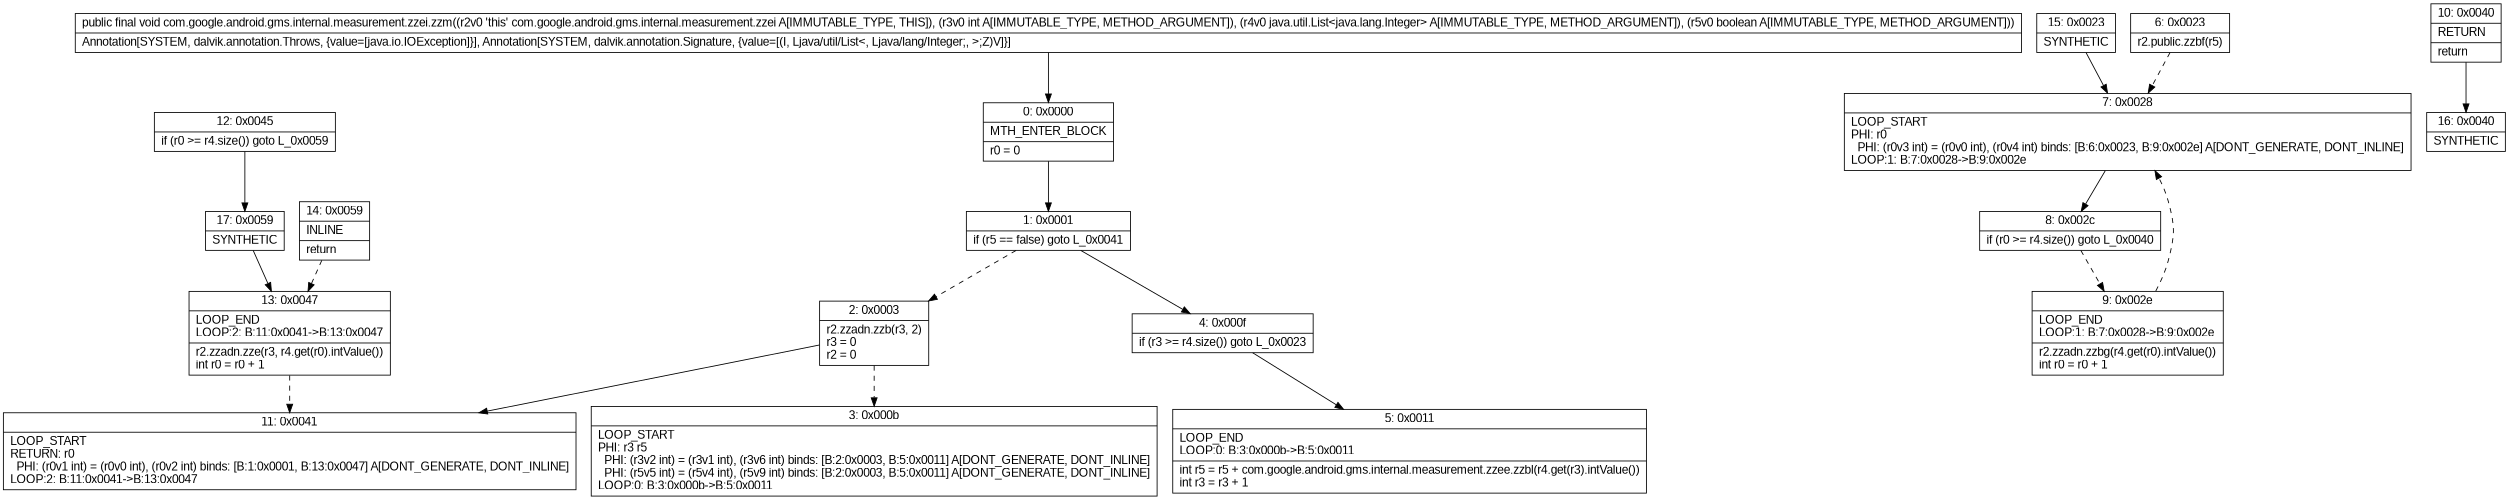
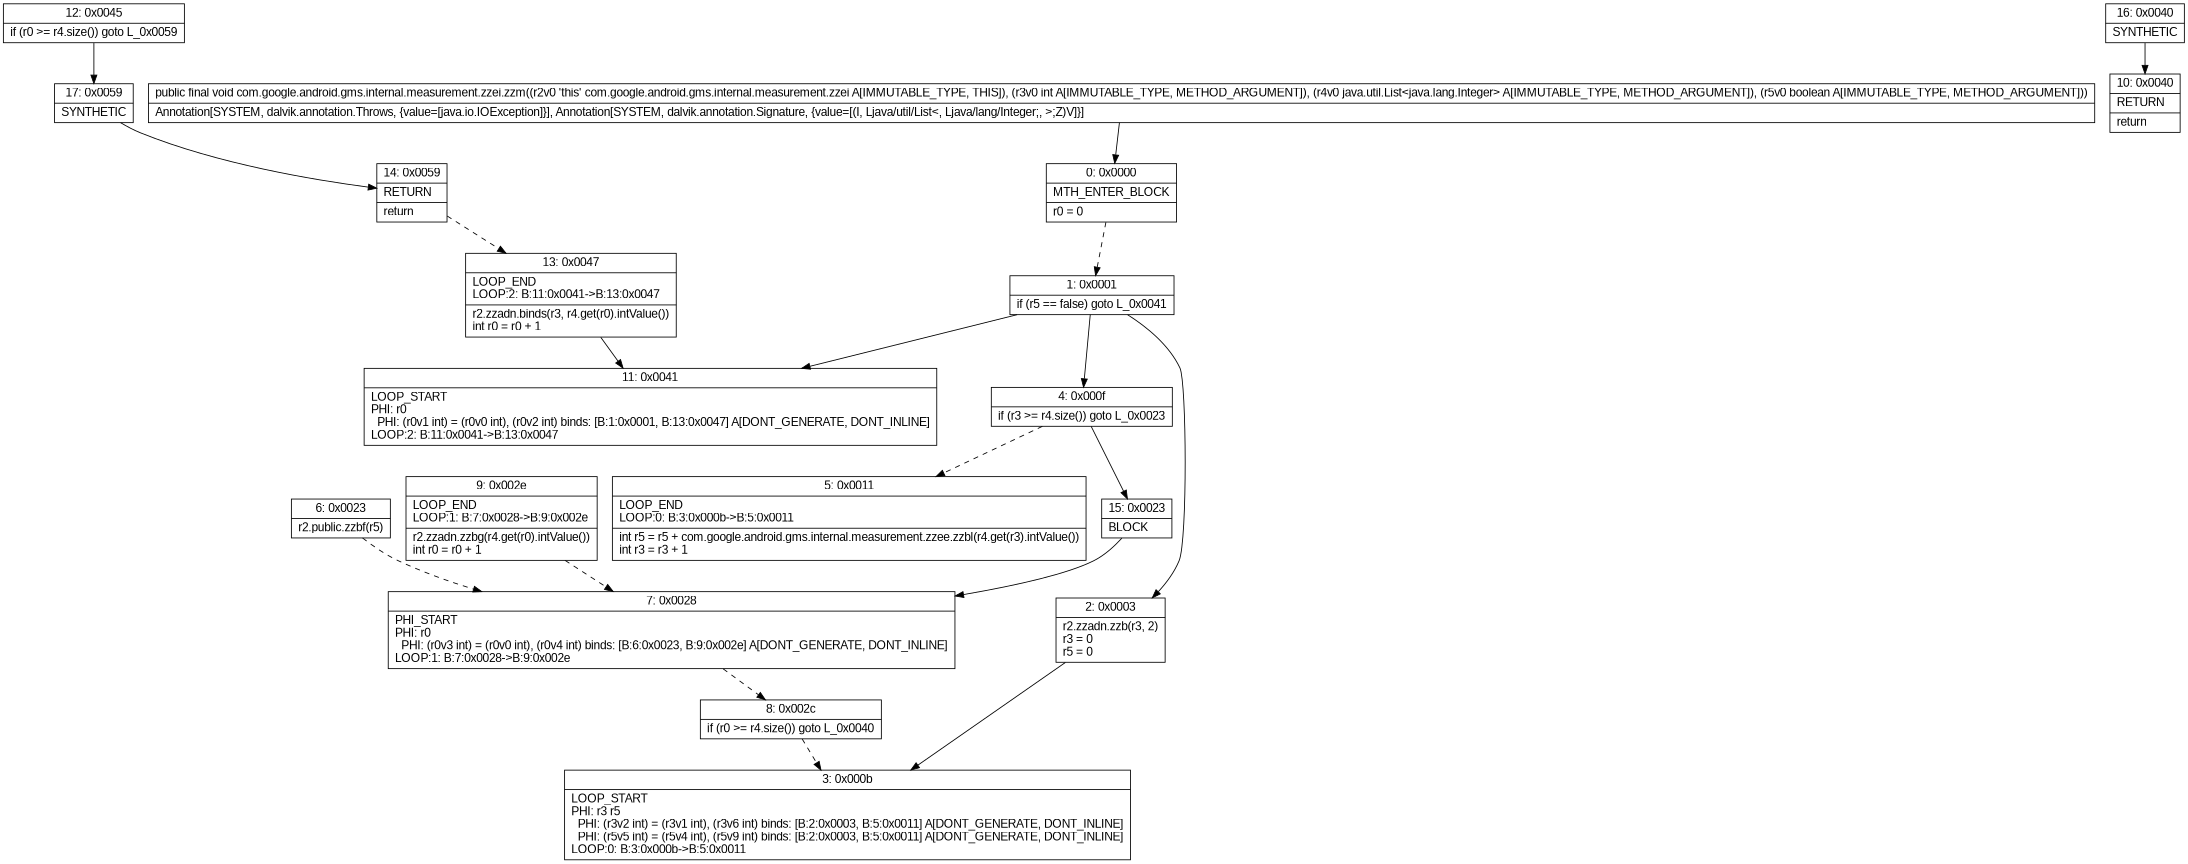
(2076, 42) -> (1128, 528)
(2466, 83) -> (2145, 54)
(1890, 122) -> (426, 620)
(1048, 182) -> (1102, 245)
(2095, 187) -> (741, 682)
(325, 230) -> (408, 192)
(260, 267) -> (242, 164)
(2090, 267) -> (809, 751)
(976, 274) -> (1185, 445)
(290, 352) -> (571, 314)
(842, 355) -> (1078, 652)
(653, 378) -> (913, 340)
(1294, 379) -> (993, 450)
(874, 382) -> (992, 714)
(290, 390) -> (609, 349)
(44, 454) -> (390, 410)
none -> (1107, 459)
